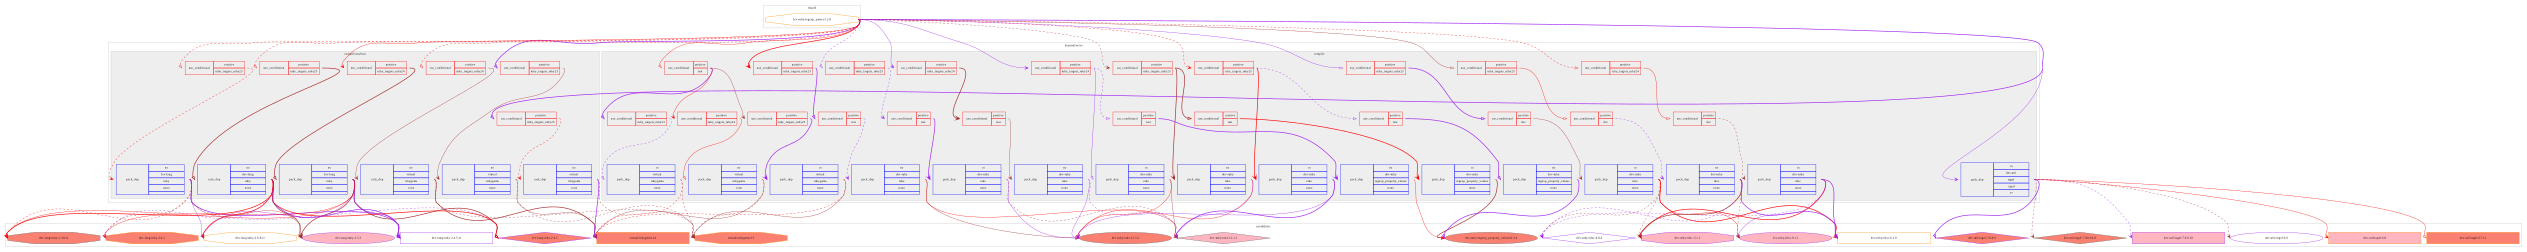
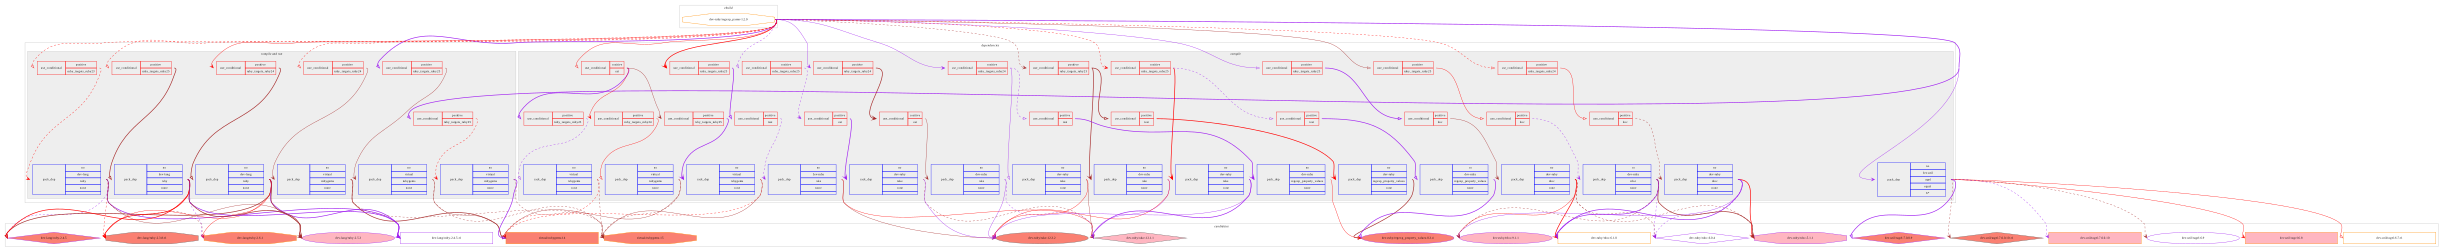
(250, 238) -> none
(1491, 238) -> (1408, 238)
(2178, 238) -> (2095, 238)
(2473, 238) -> (2390, 238)
